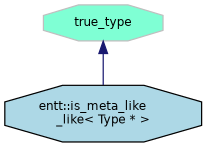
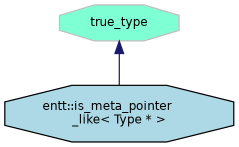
(103, 114) -> (119, 114)
